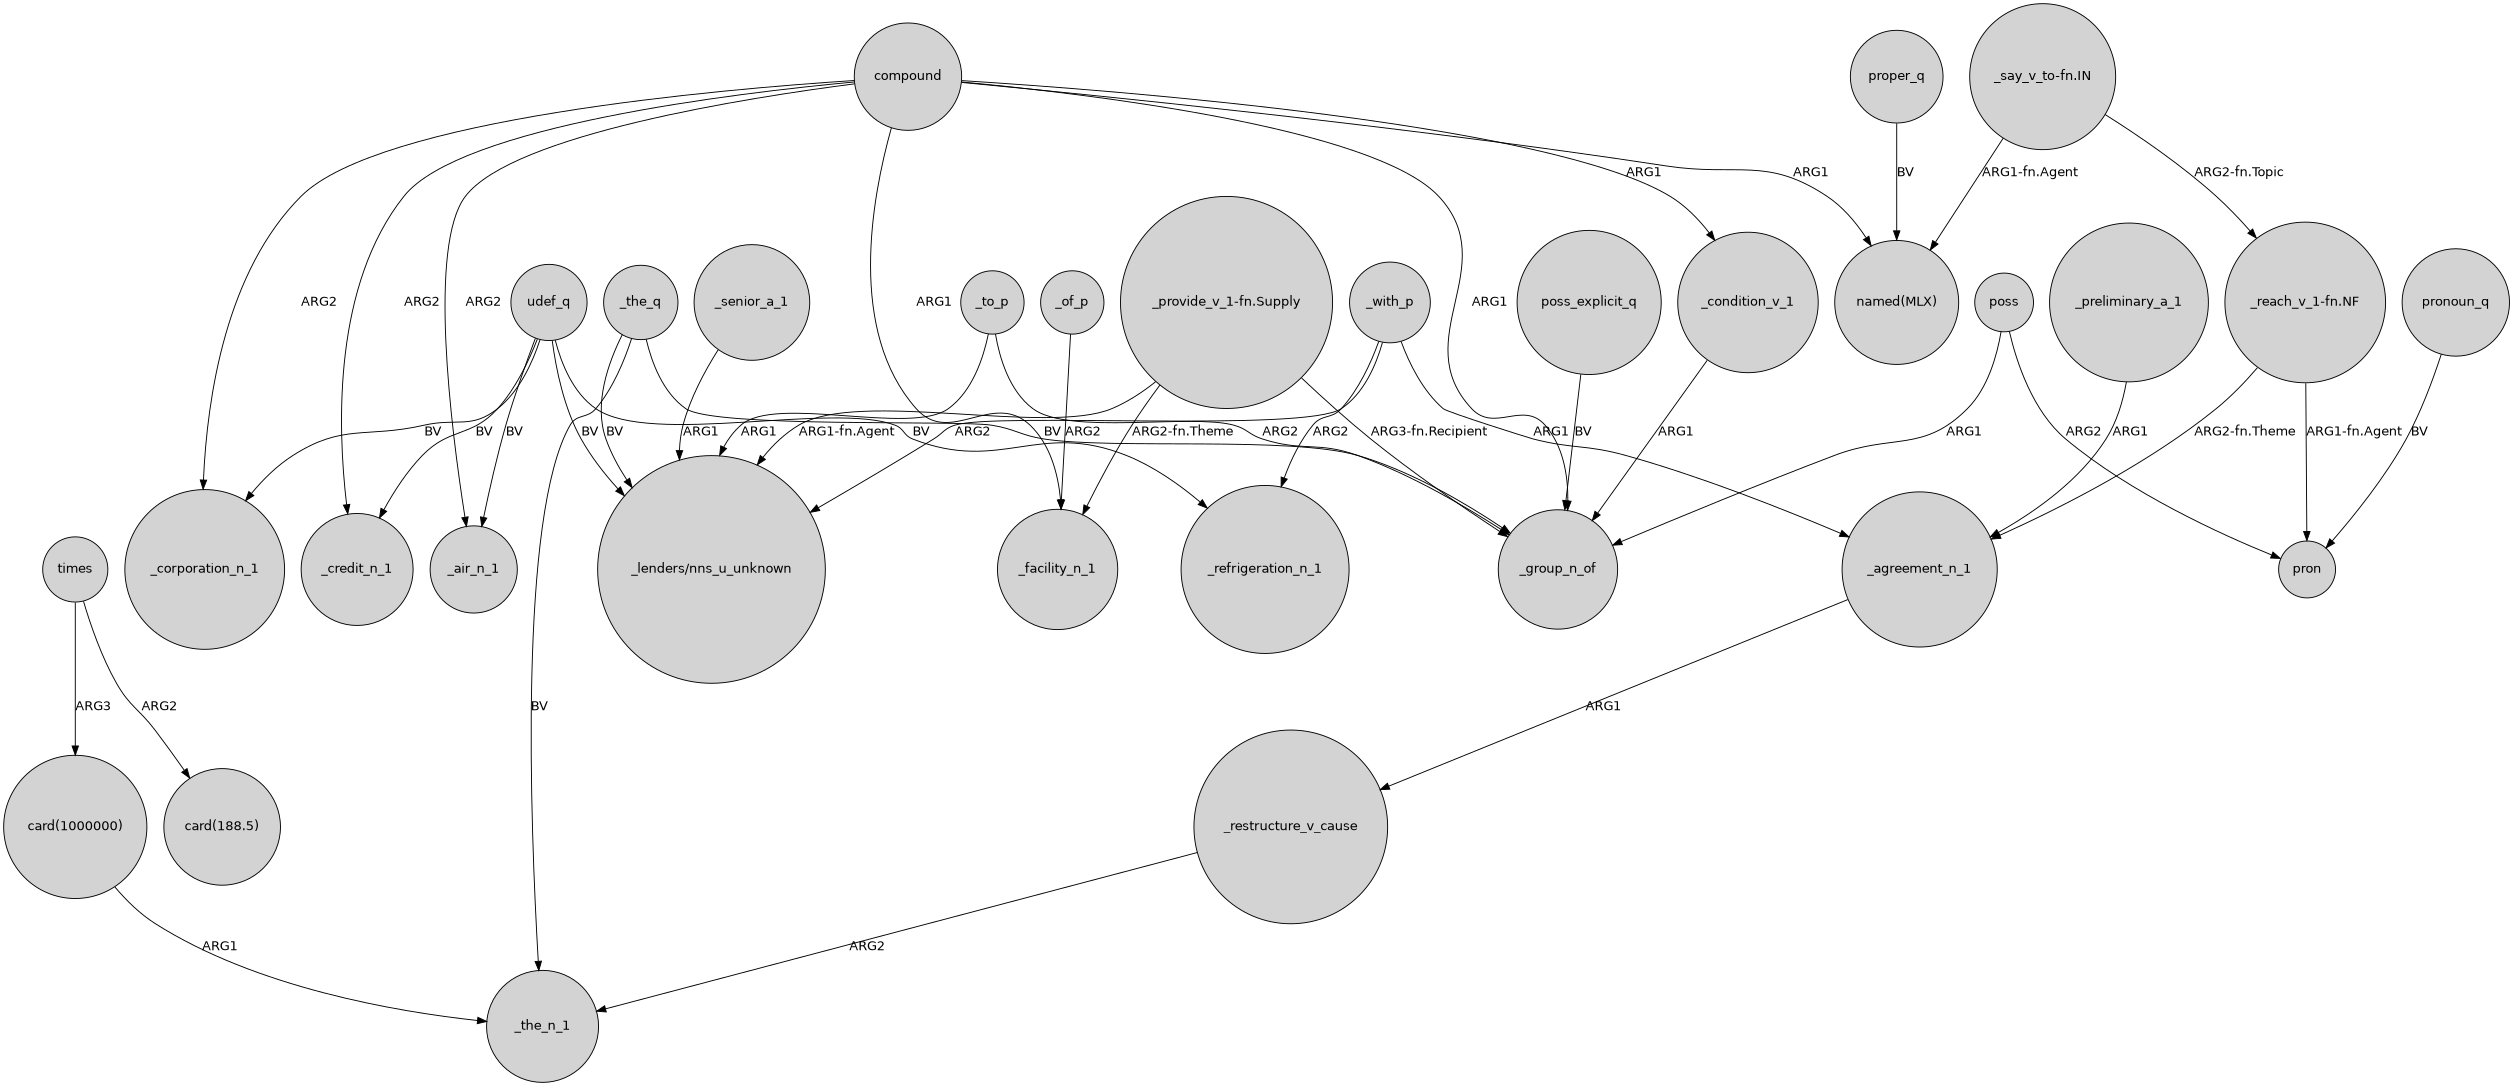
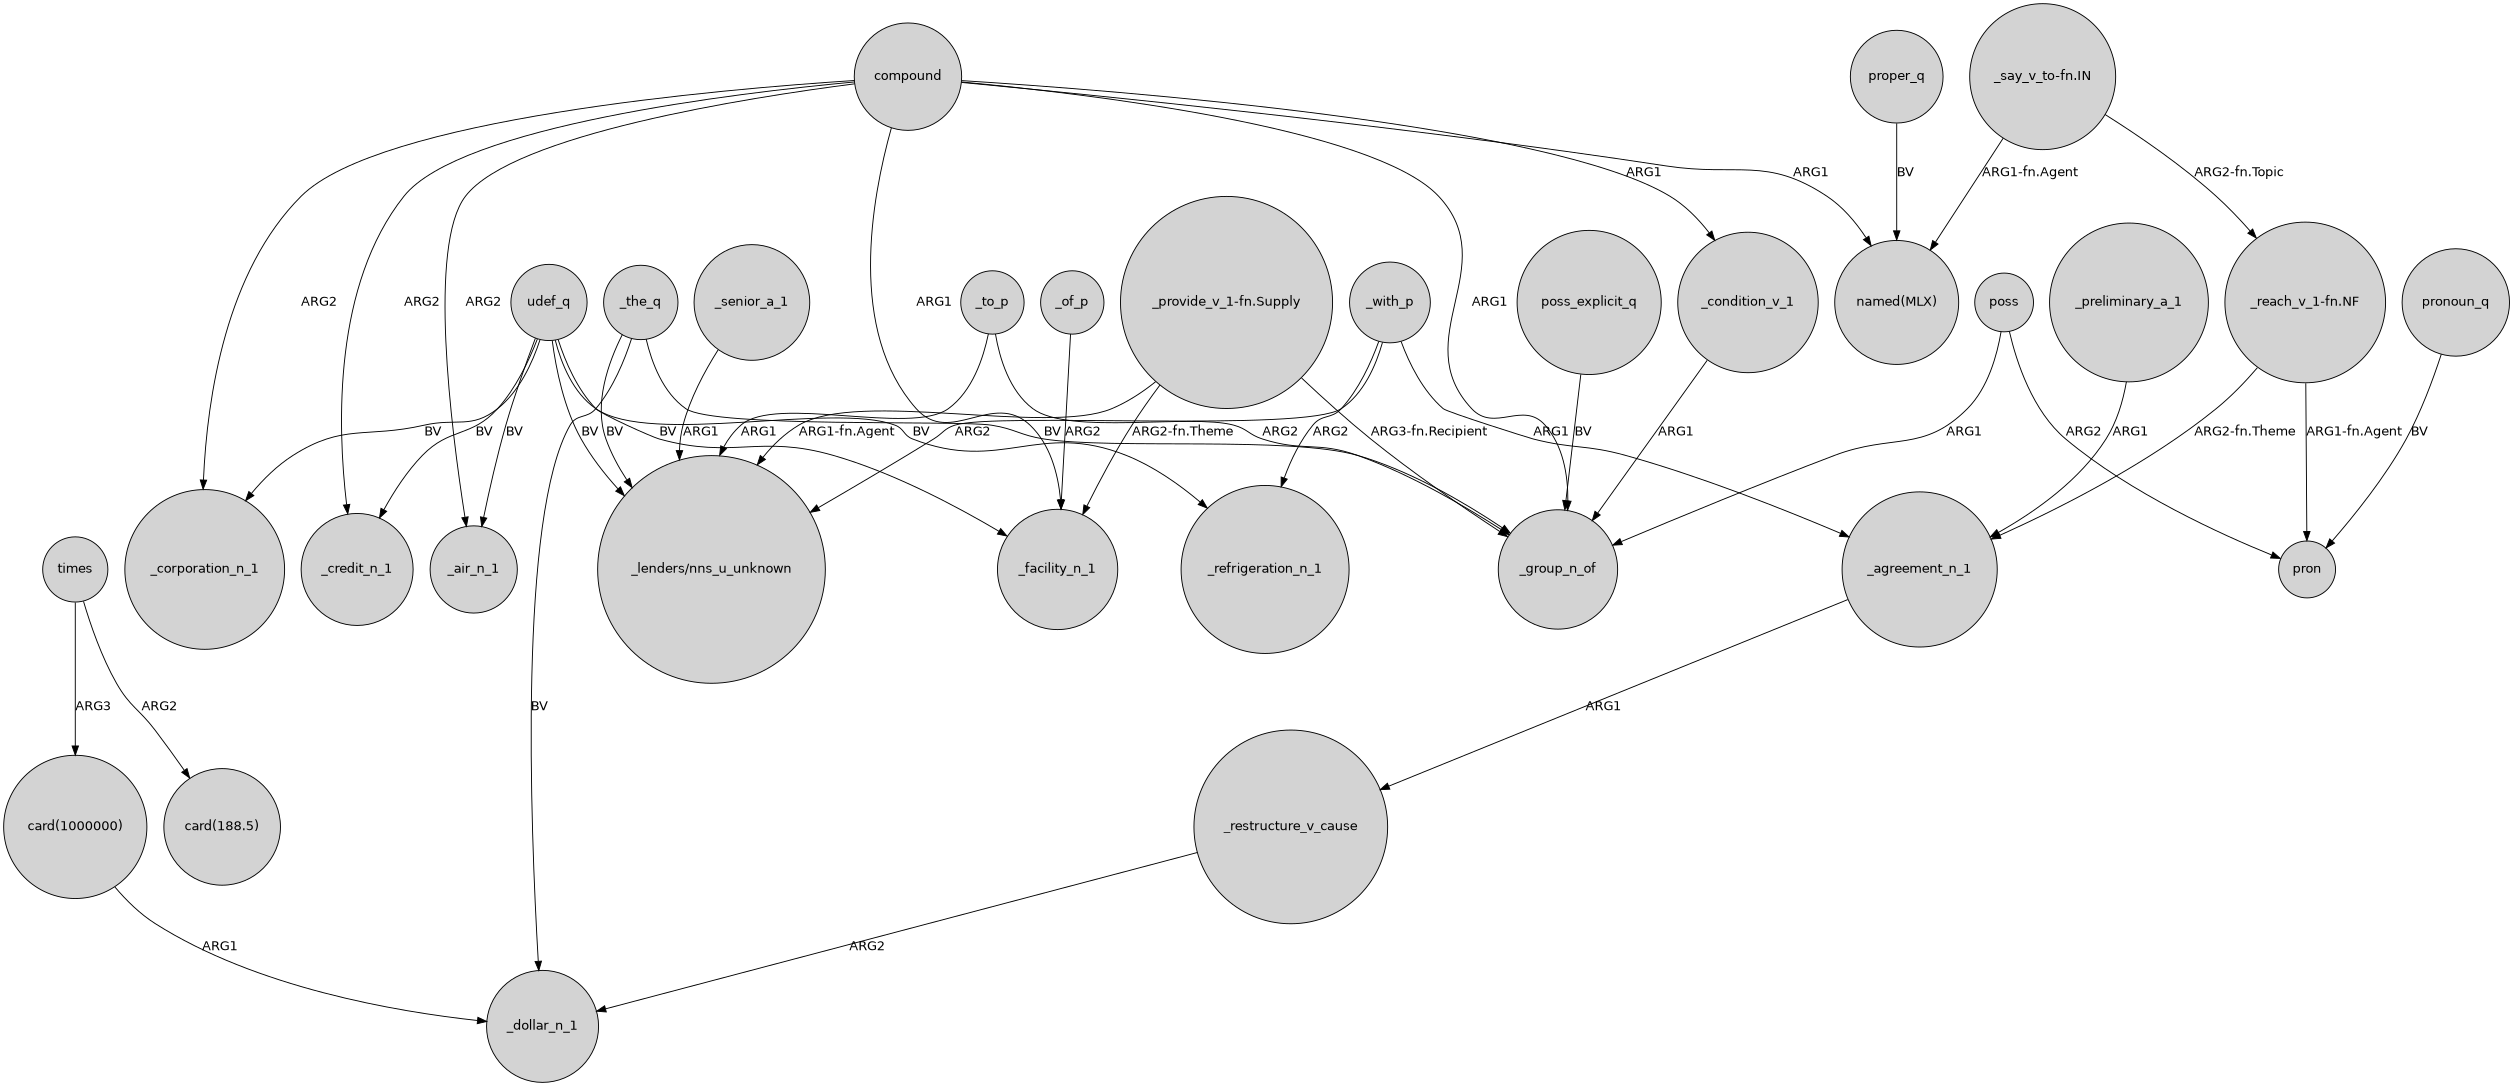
none -> (763, 446)
(543, 1026) -> (543, 1026)
